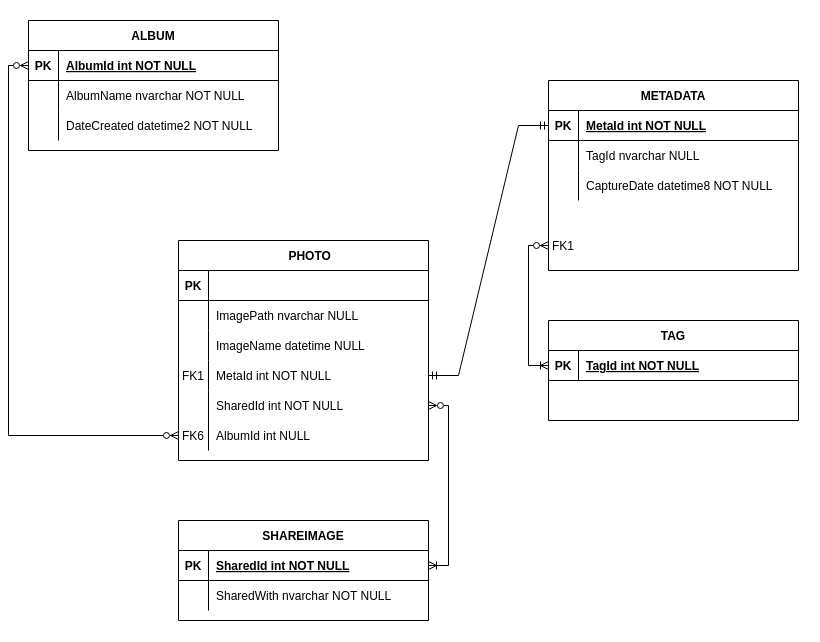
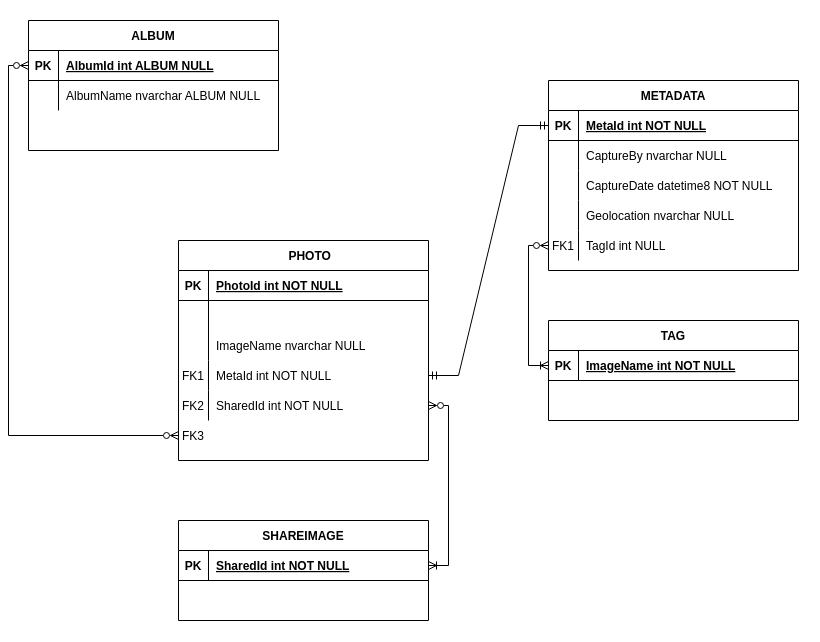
(125, 66) -> (132, 66)
(150, 96) -> (157, 96)
(169, 126) -> none
(647, 156) -> (660, 156)
none -> (689, 216)
none -> (689, 246)
none -> (319, 286)
(319, 316) -> none
(290, 346) -> (292, 346)
(640, 366) -> (654, 366)
none -> (194, 406)
(193, 436) -> (193, 436)
(319, 436) -> none
(319, 596) -> none
